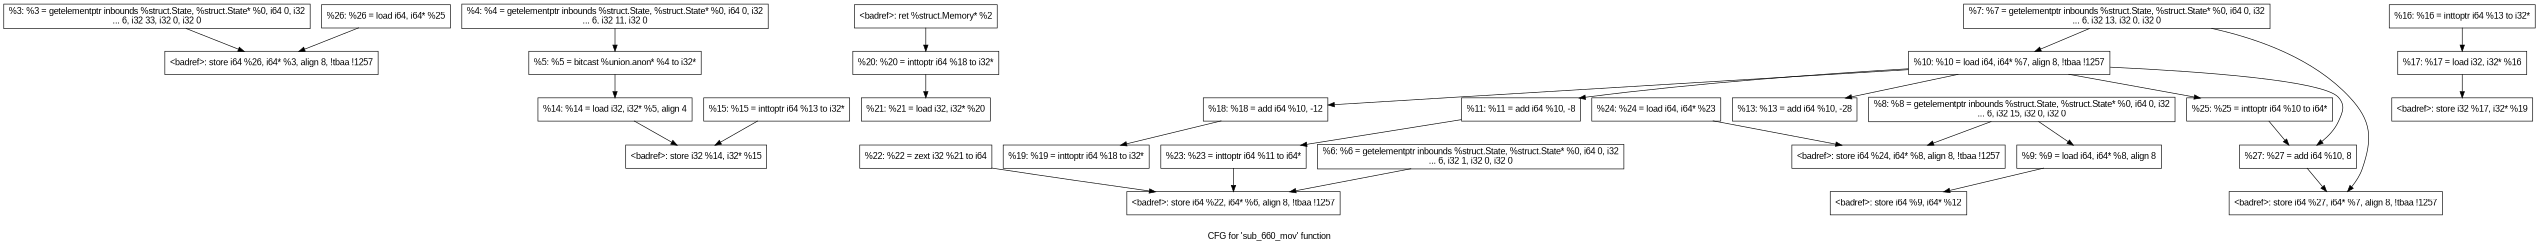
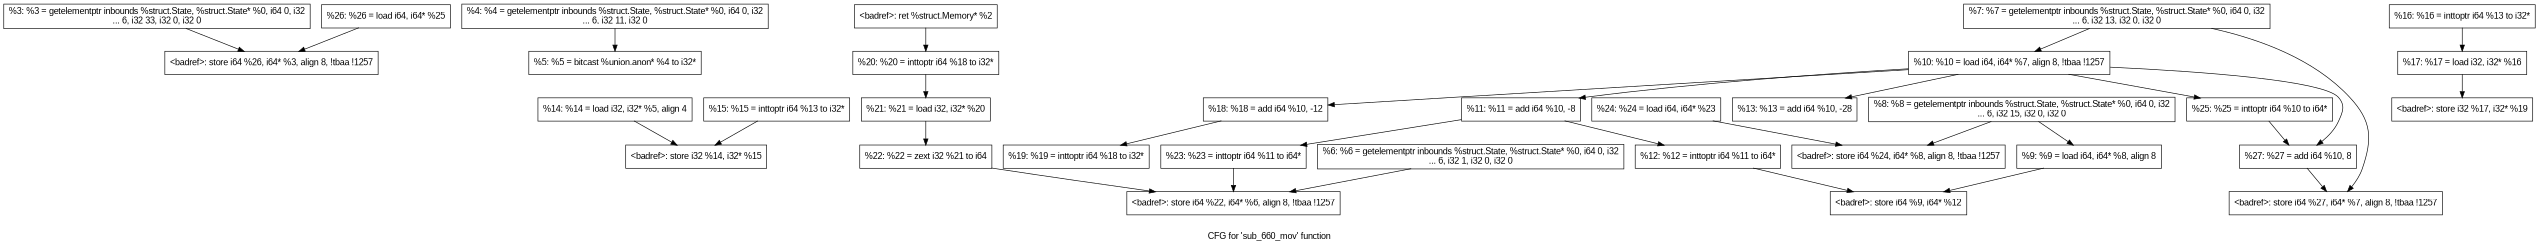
(615, 83) -> none
none -> (926, 130)
none -> (1708, 157)
